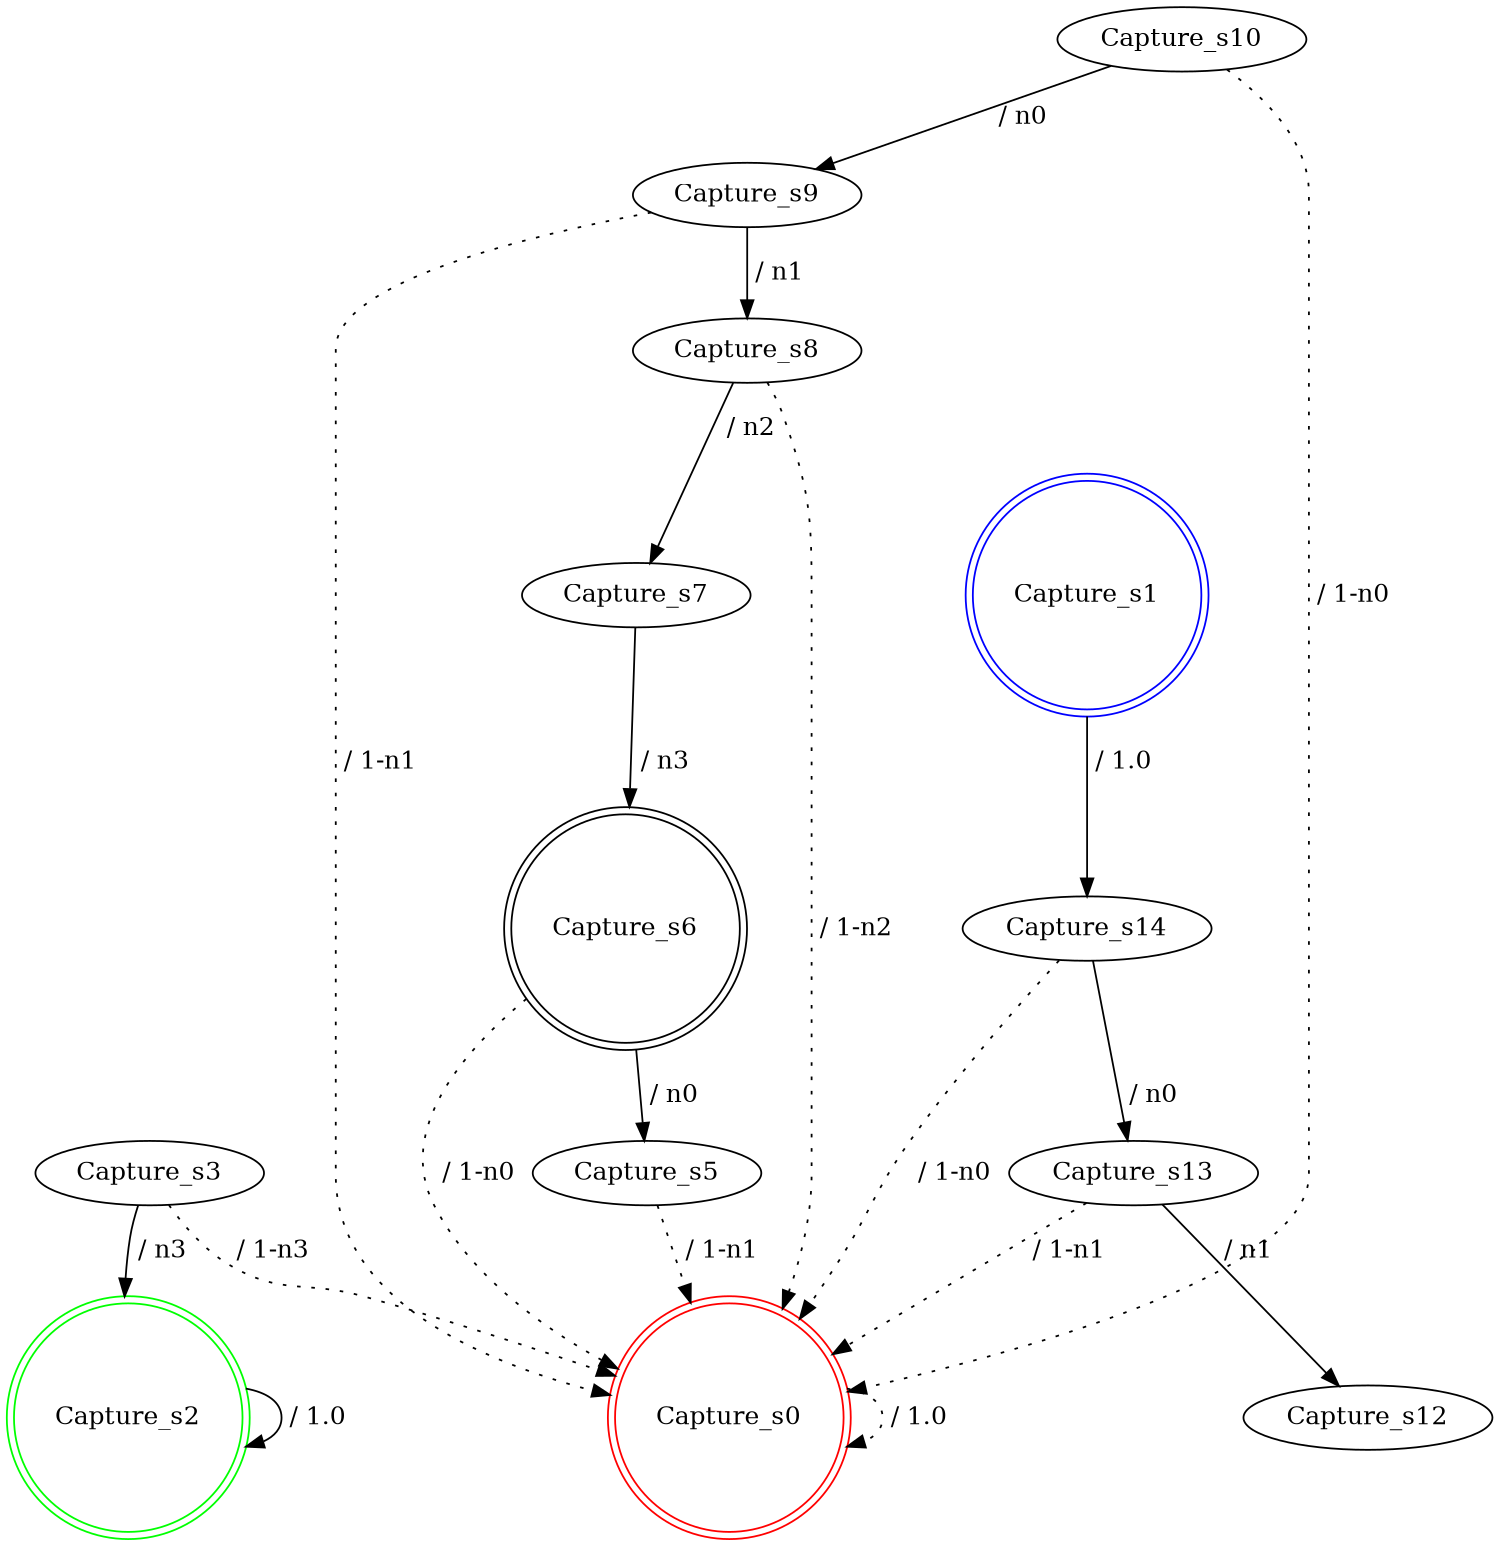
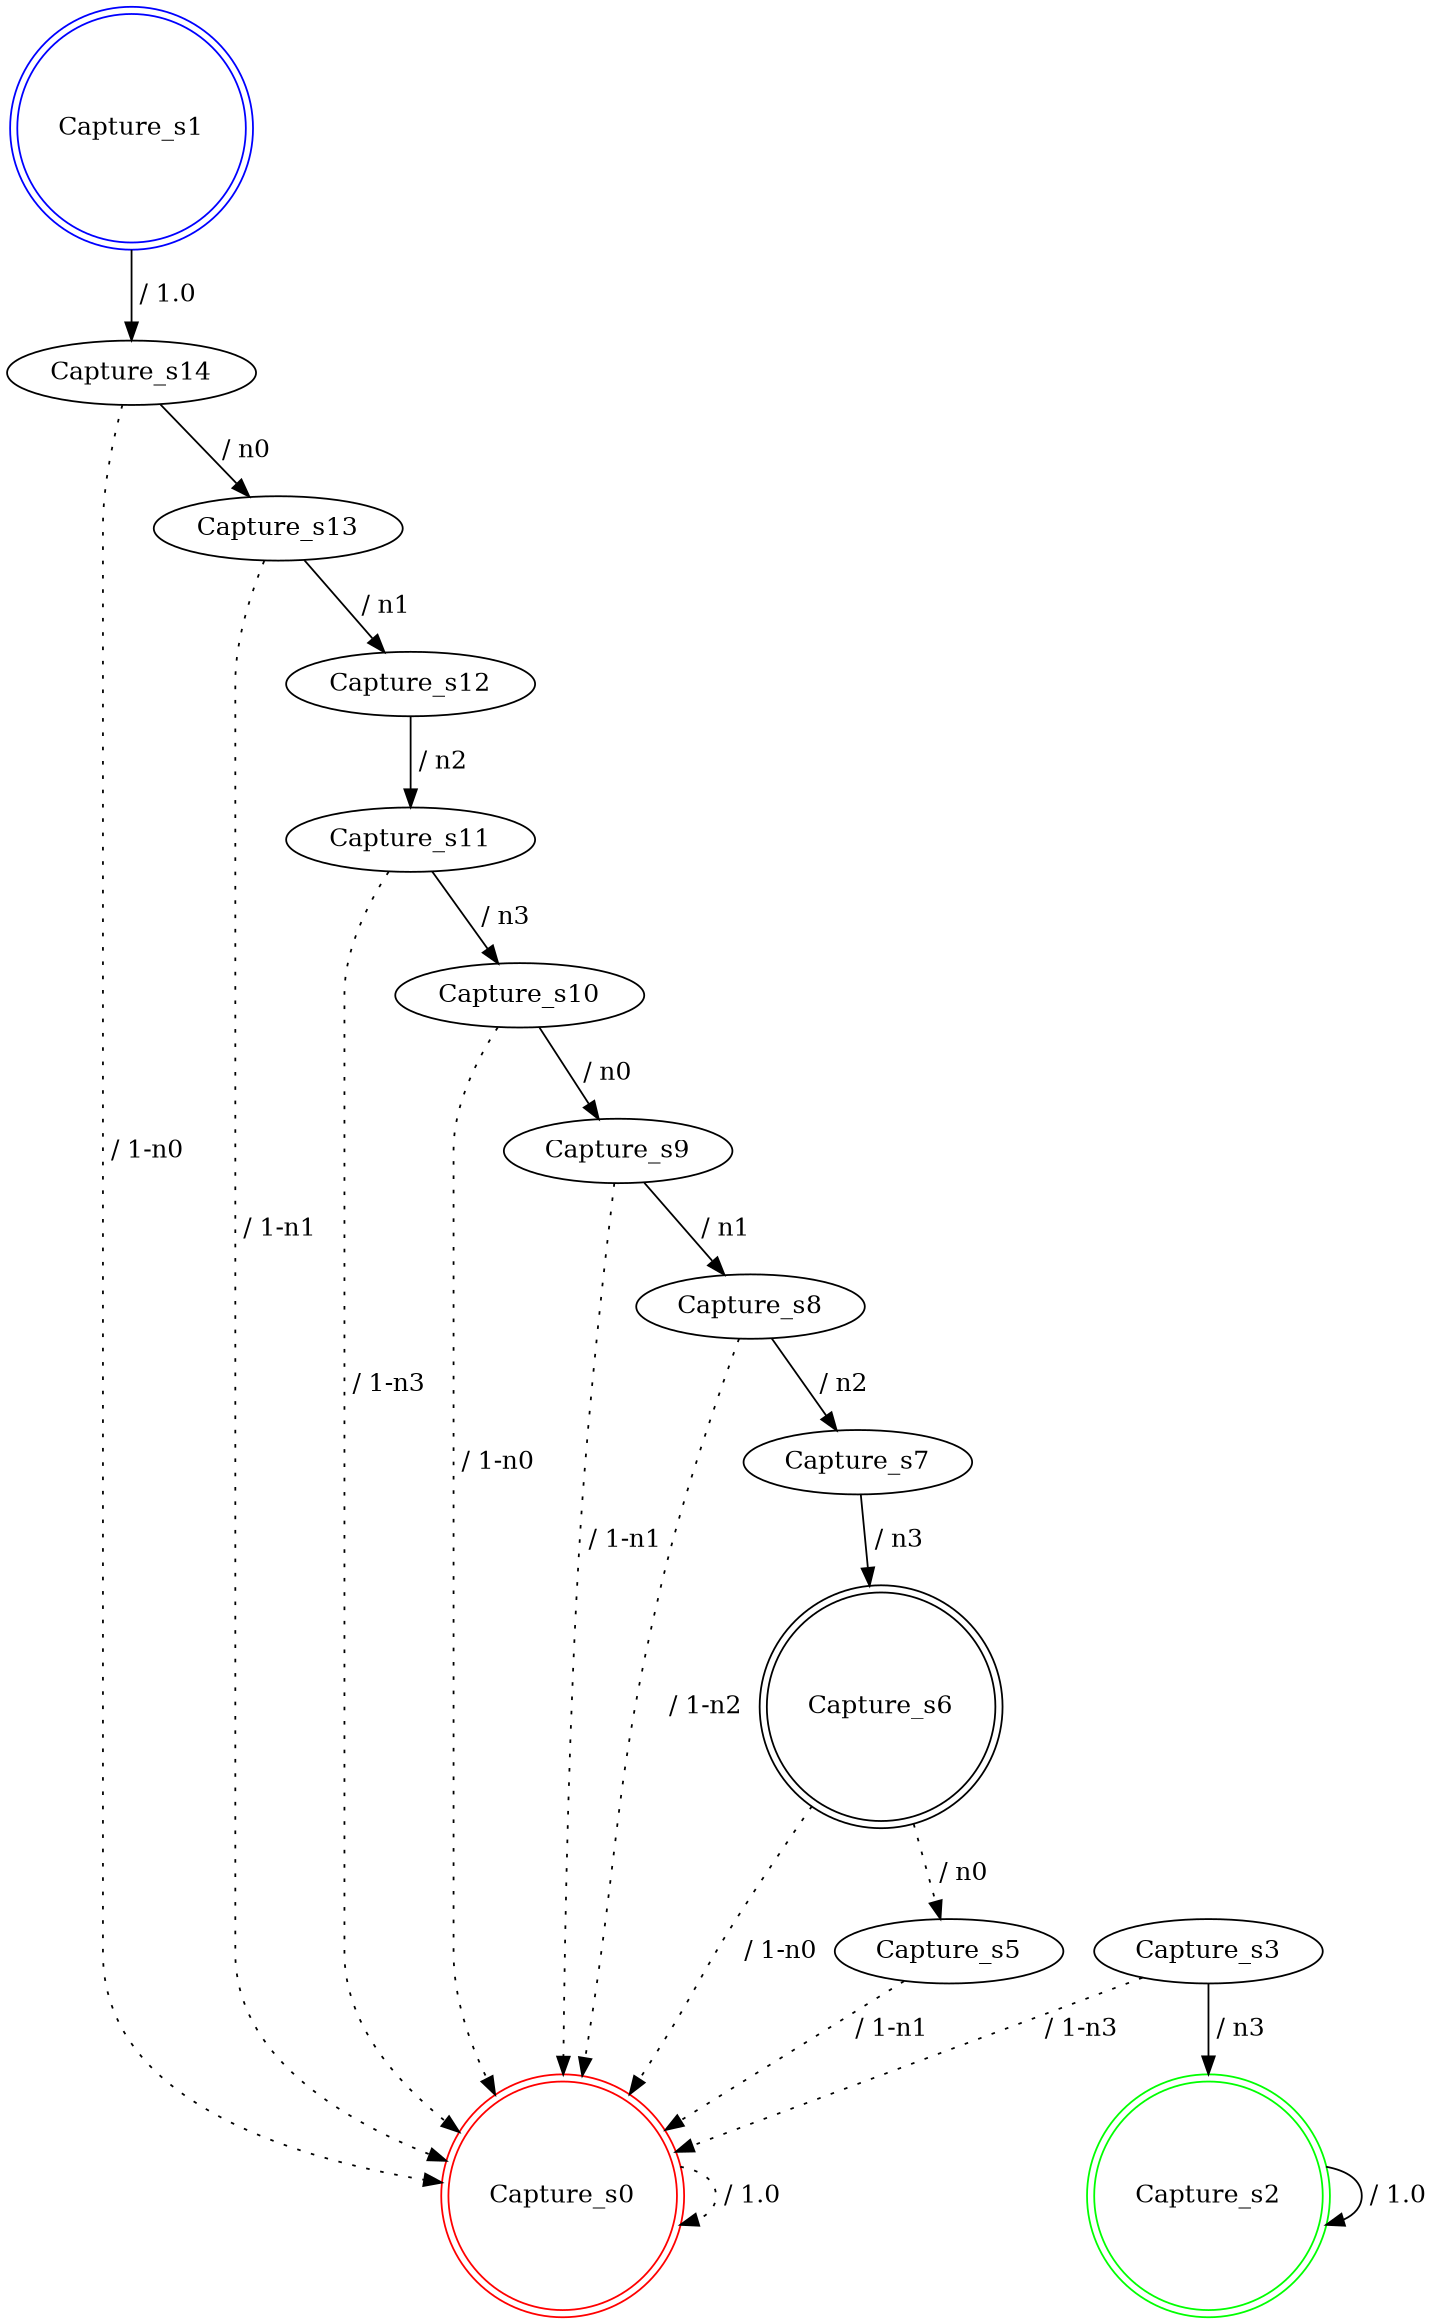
none -> (411, 840)
(639, 1086) -> (925, 1863)
